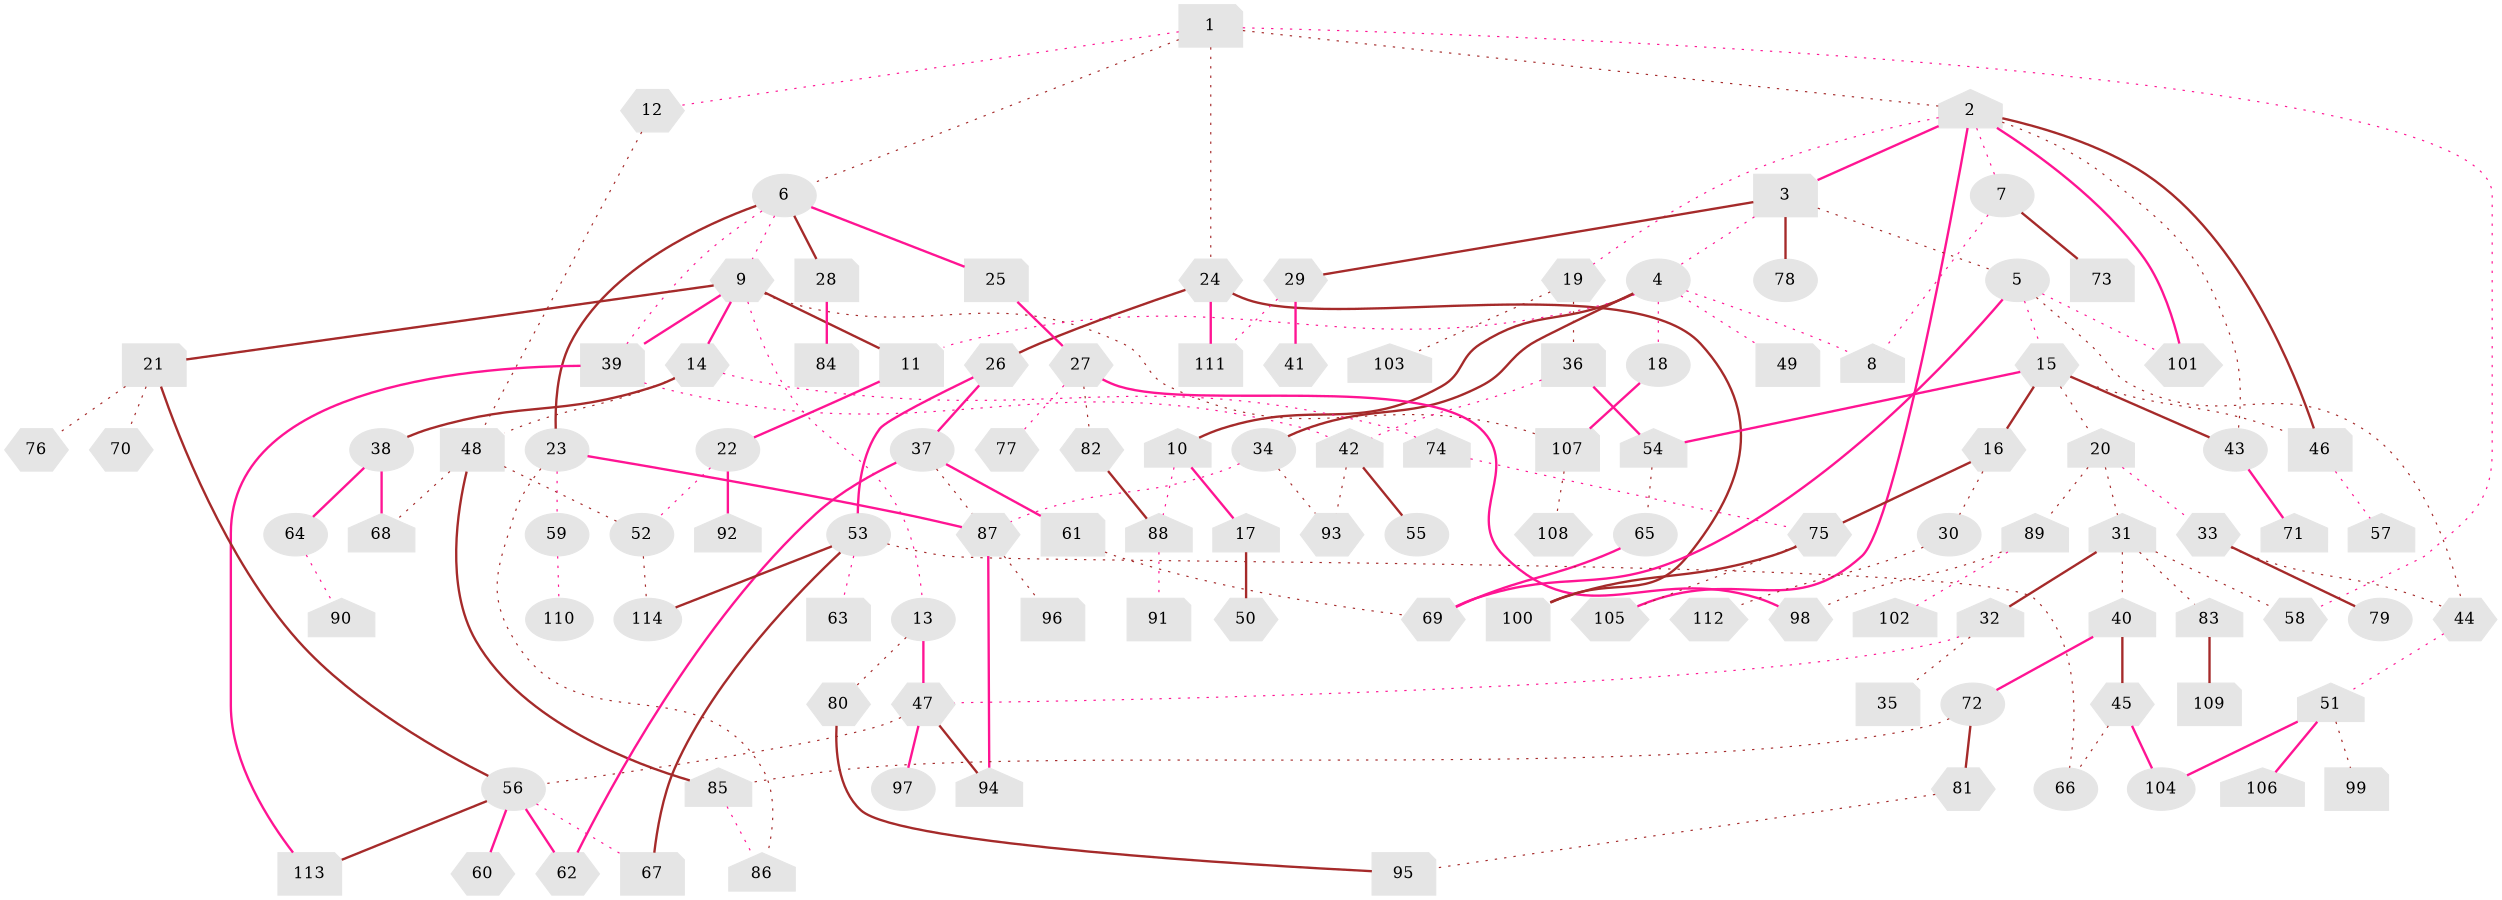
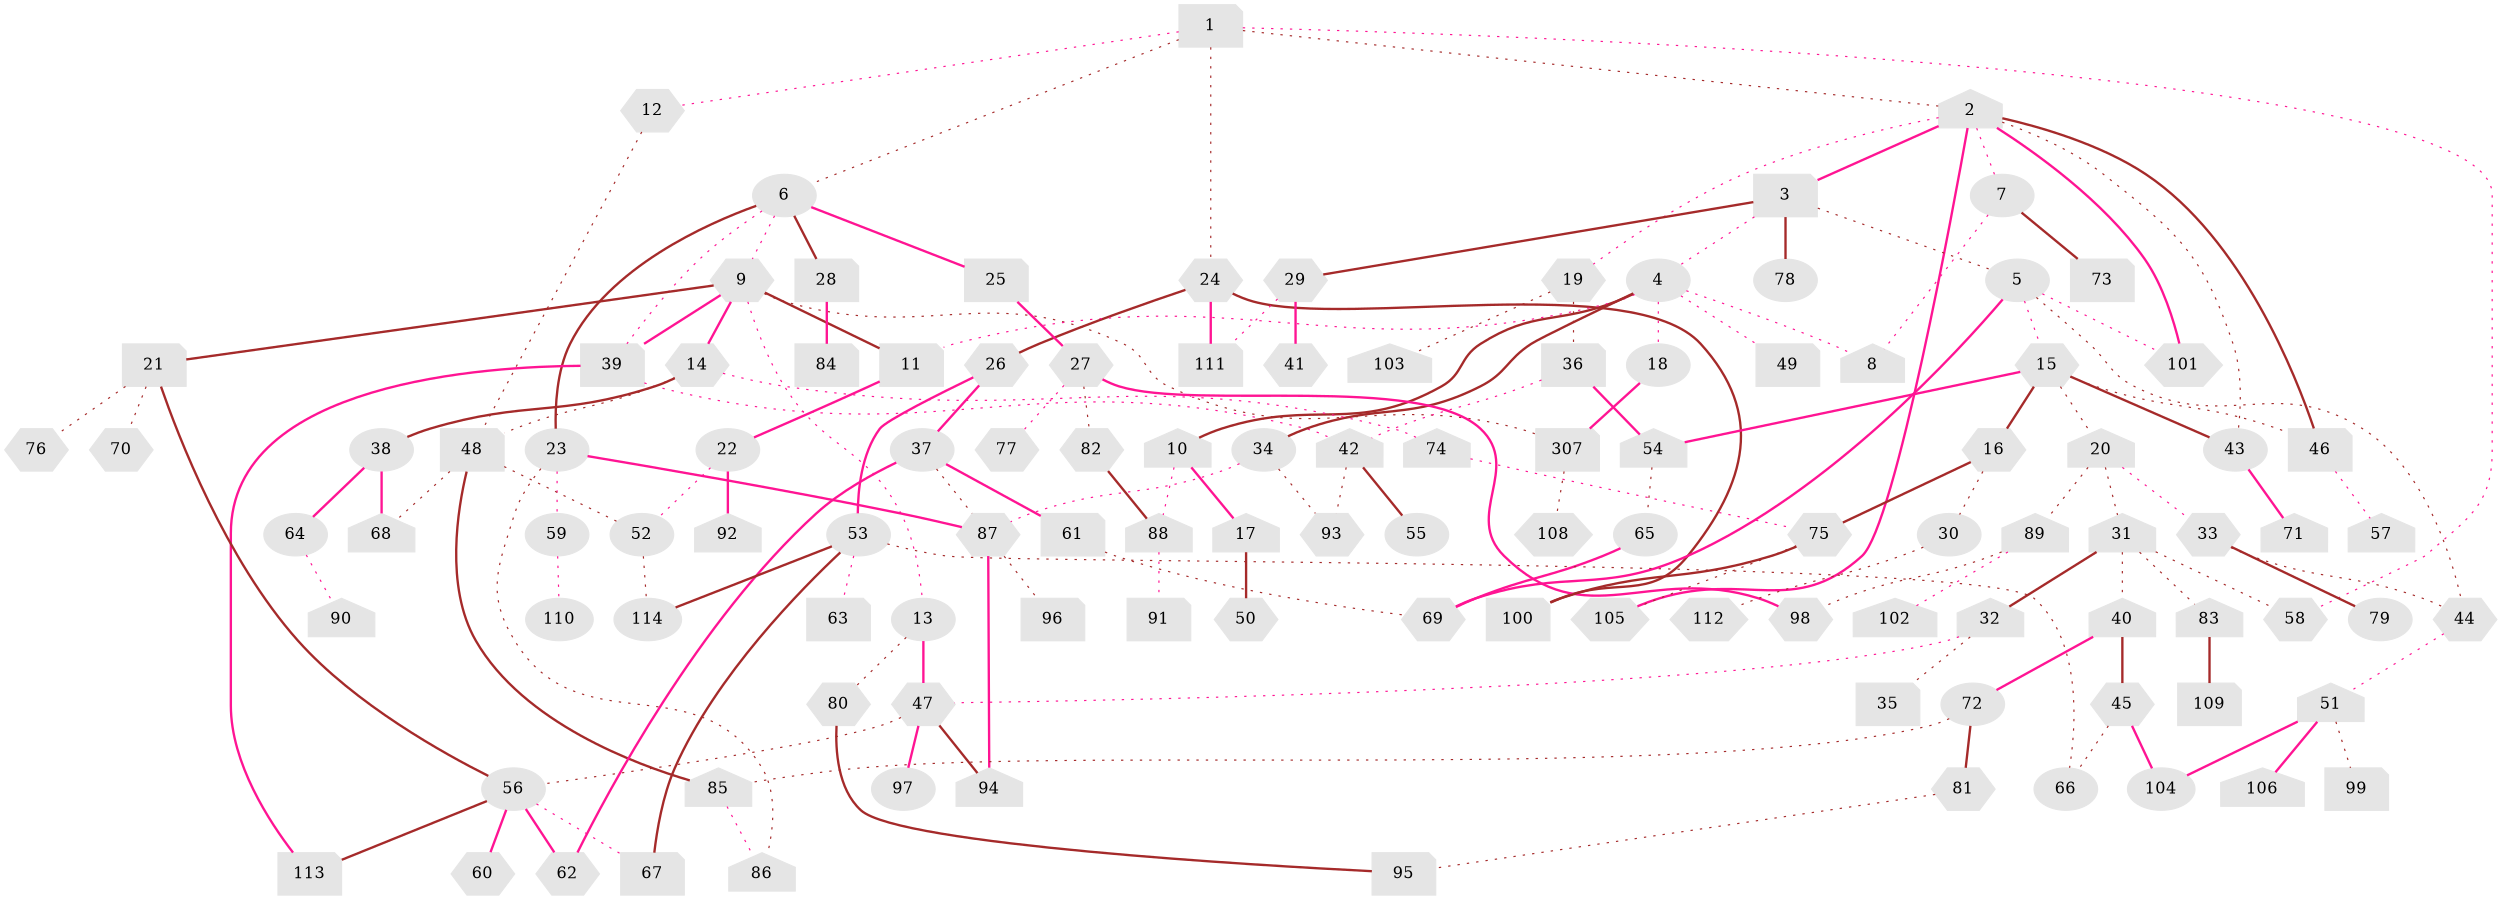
(1568, 450) -> (1568, 450)
